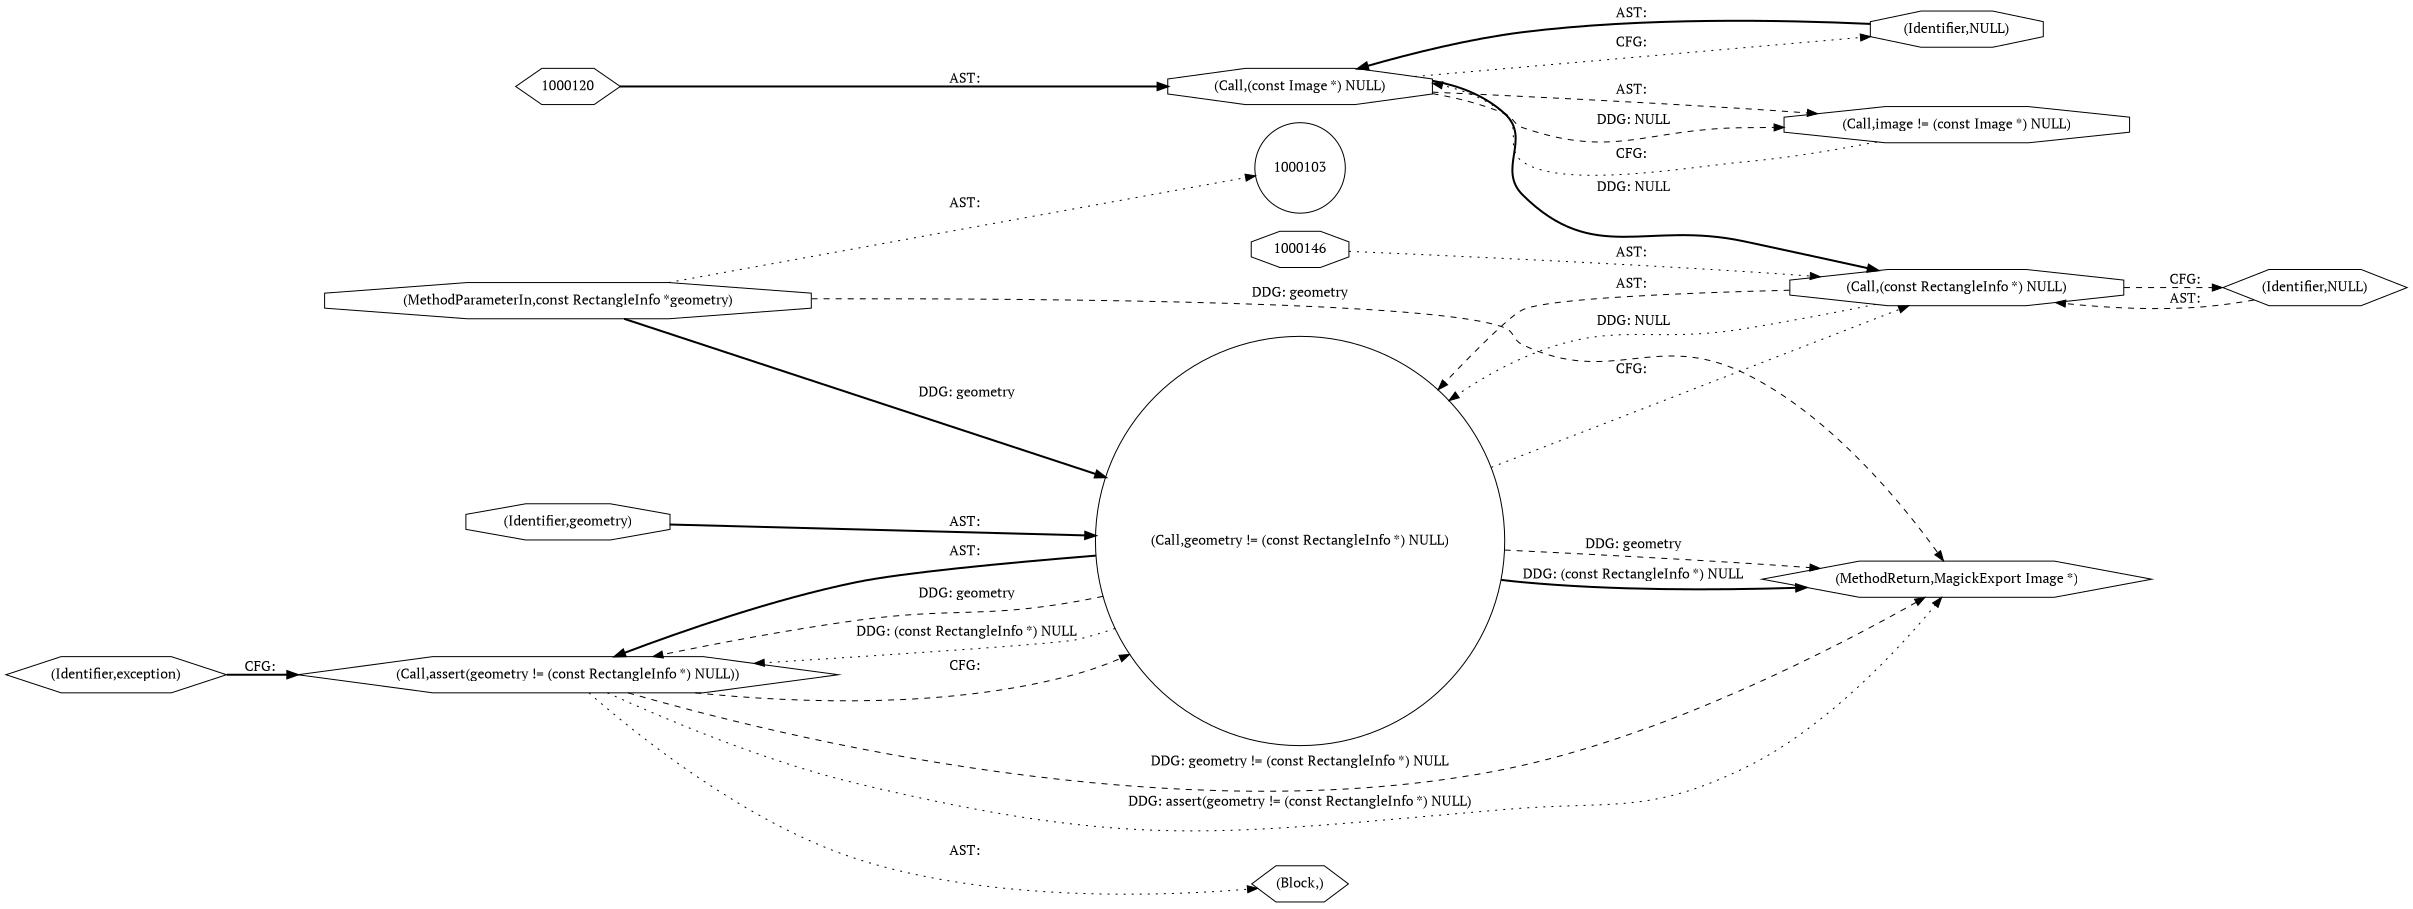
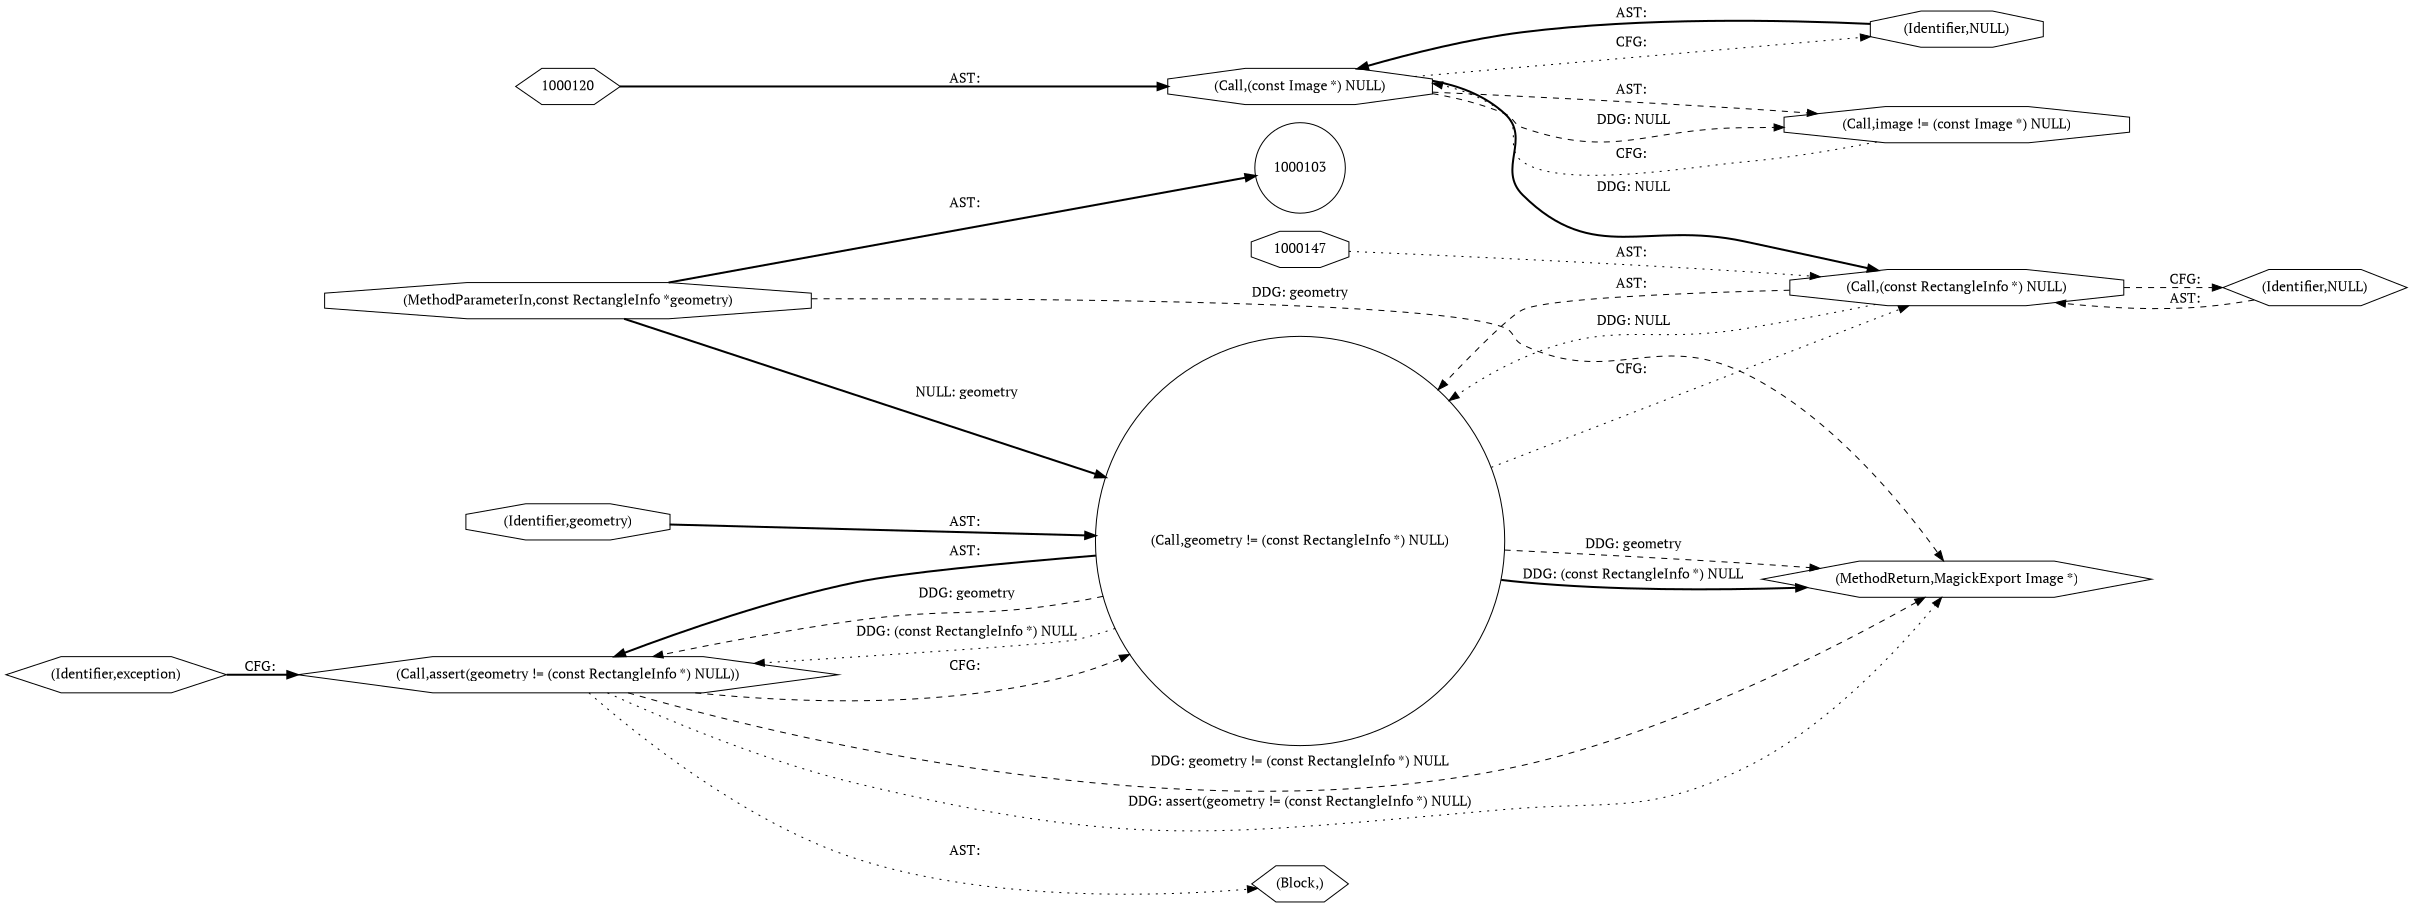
(957, 230) -> (957, 230)
(1300, 249) -> (1300, 249)
(967, 393) -> (967, 393)
